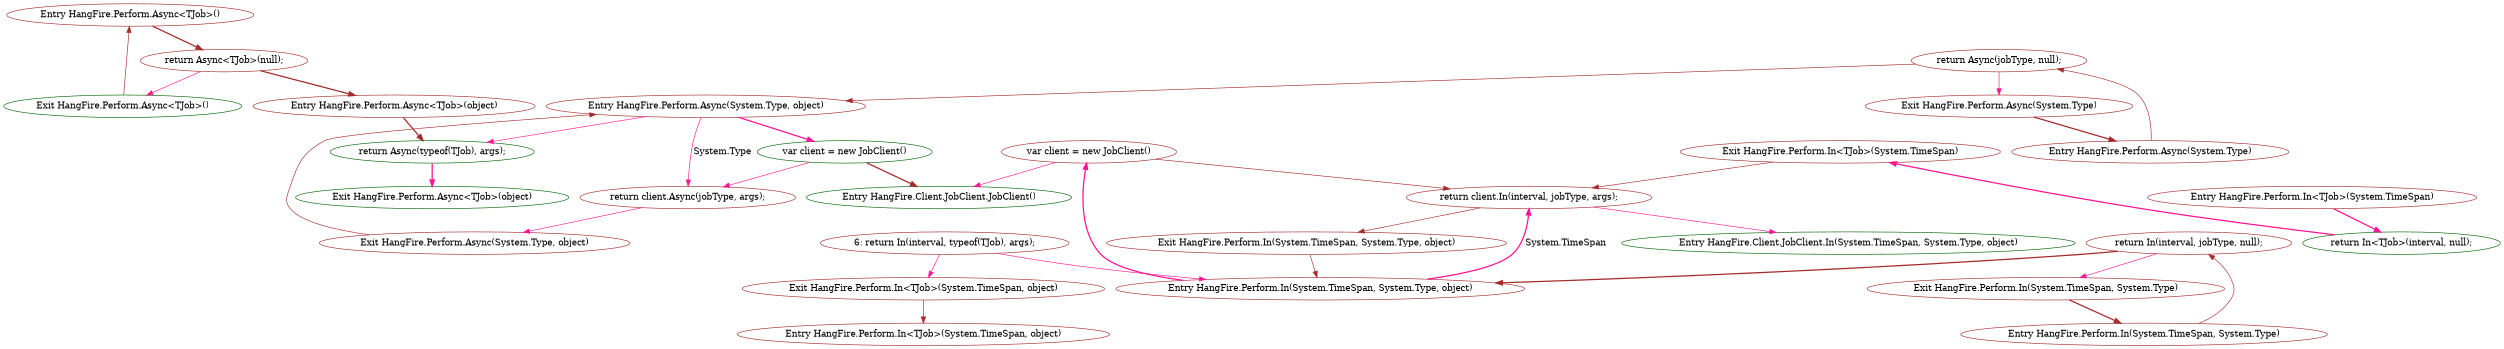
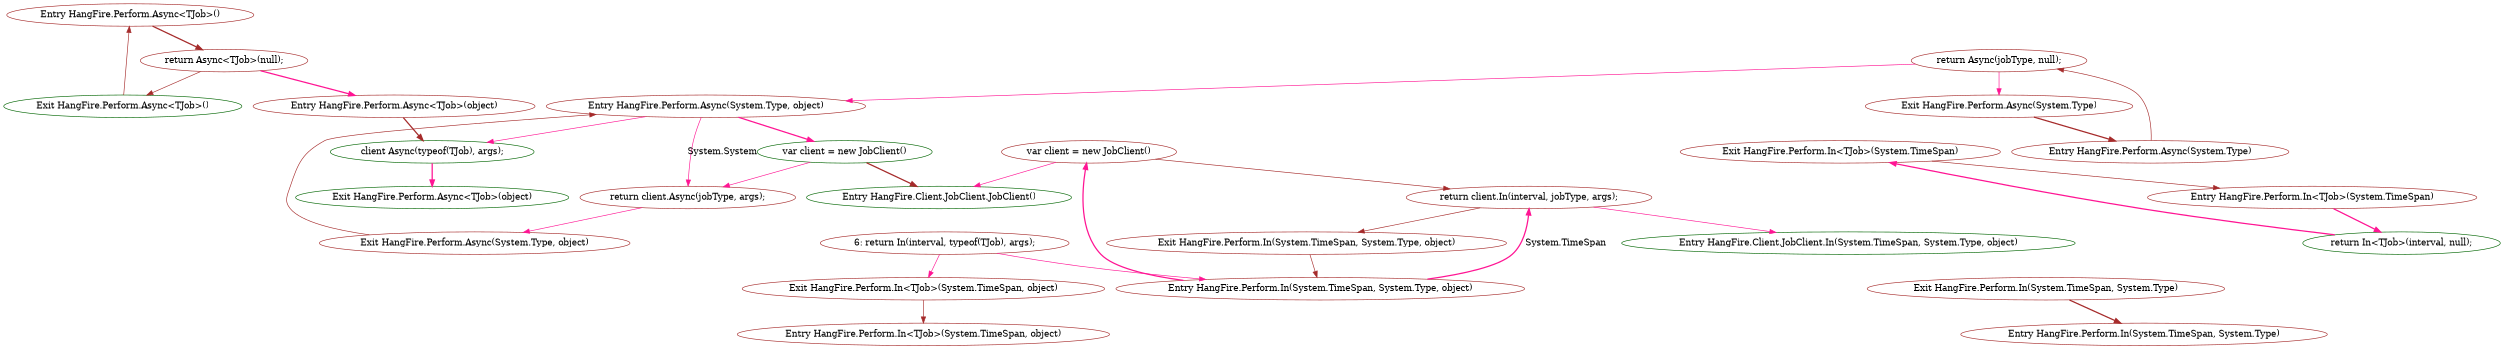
(177, 82) -> (177, 82)
(305, 82) -> (305, 82)
(1384, 82) -> (1384, 82)
(432, 152) -> (432, 152)
(722, 152) -> (722, 152)
(1686, 175) -> (2073, 174)
(2189, 243) -> none
